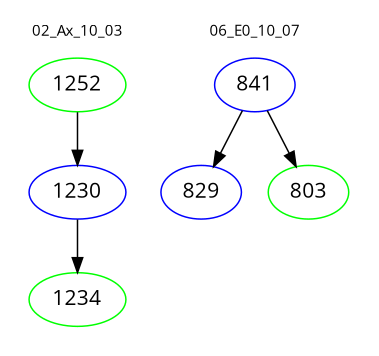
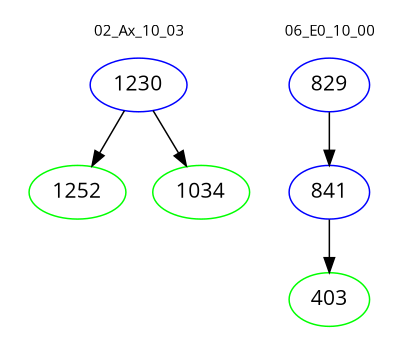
(255, 32) -> (330, 32)
(77, 131) -> (112, 132)
(231, 132) -> (329, 131)
(308, 192) -> (329, 300)
(77, 300) -> (201, 192)
